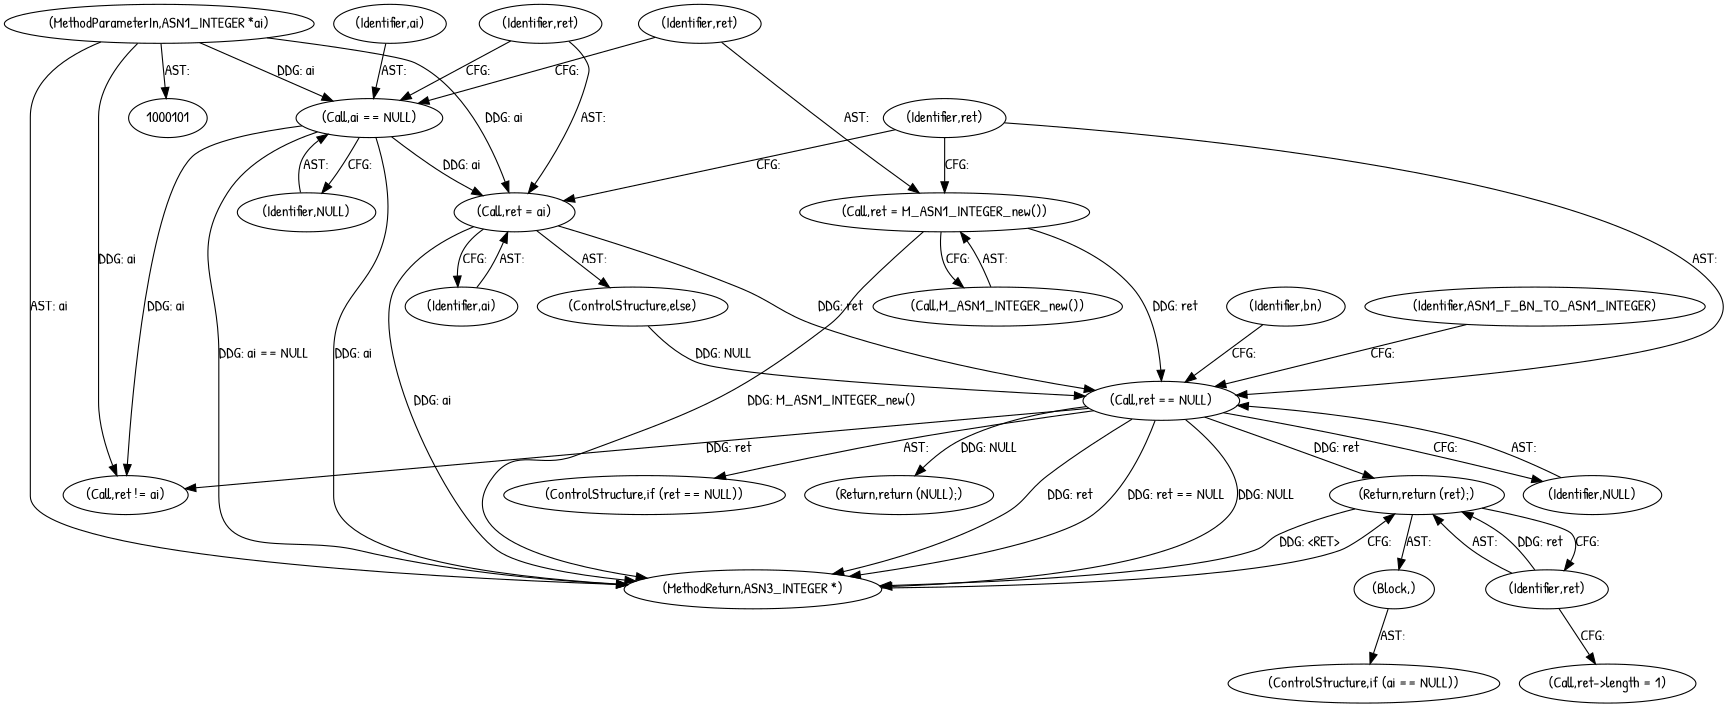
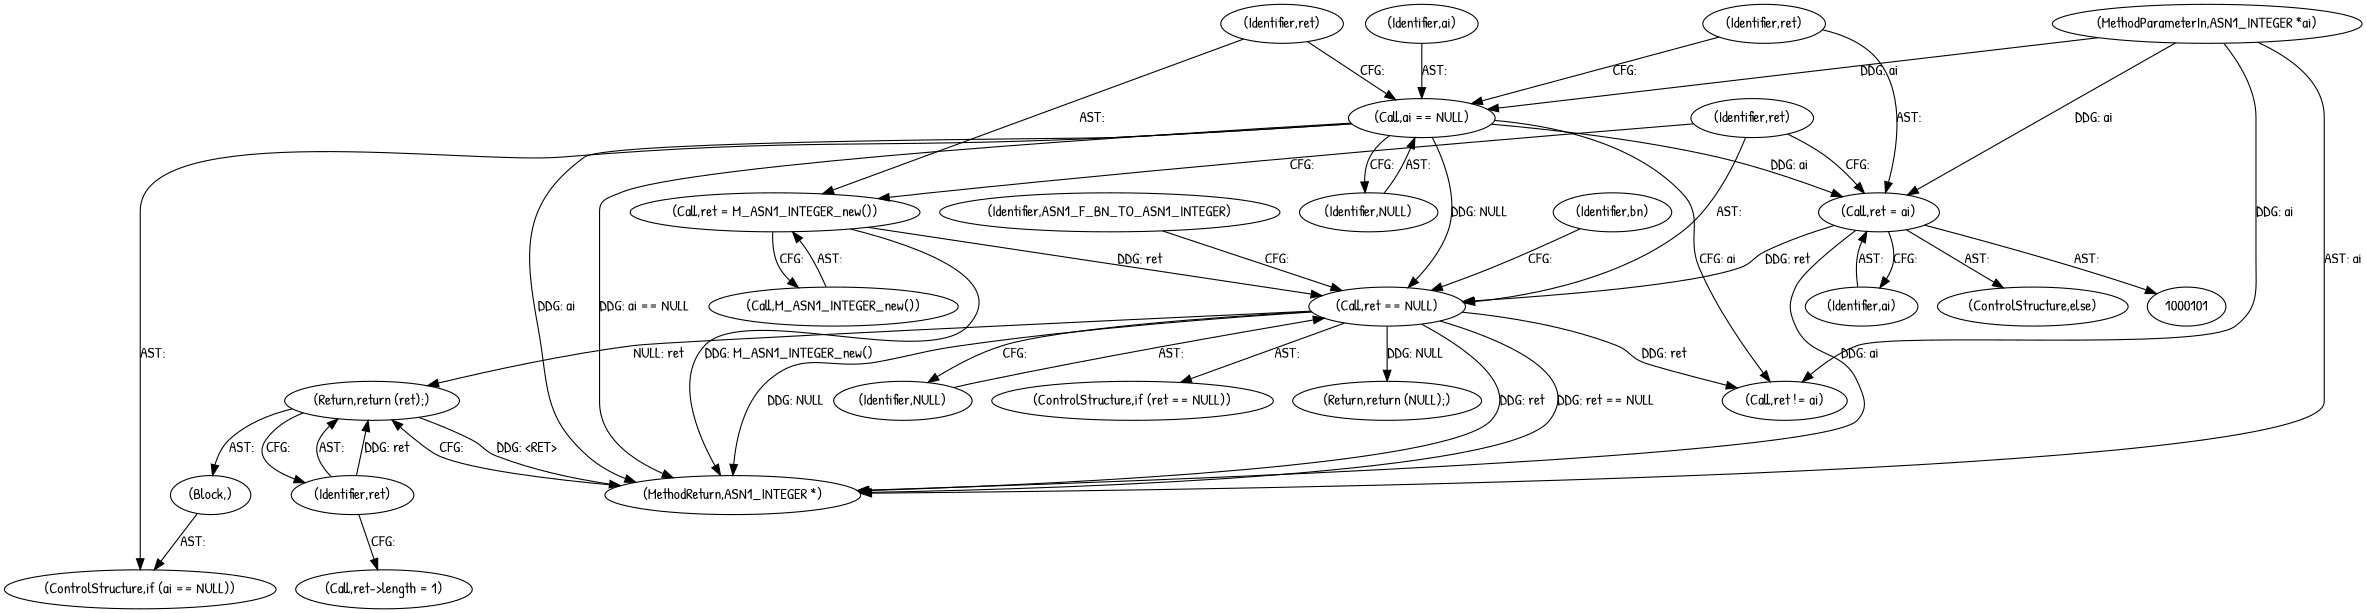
(163, 66) -> (2036, 256)
none -> (561, 157)
(166, 307) -> (1718, 259)
(854, 382) -> (1451, 212)
(1337, 448) -> (659, 354)
(753, 589) -> (733, 495)
